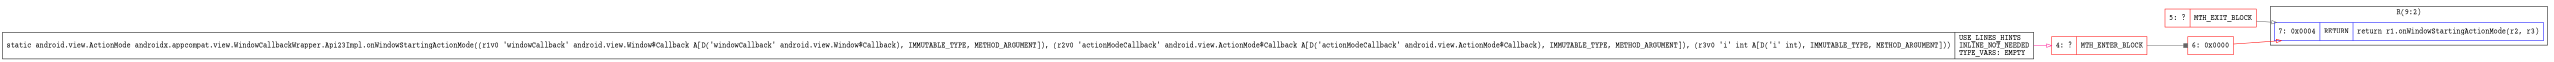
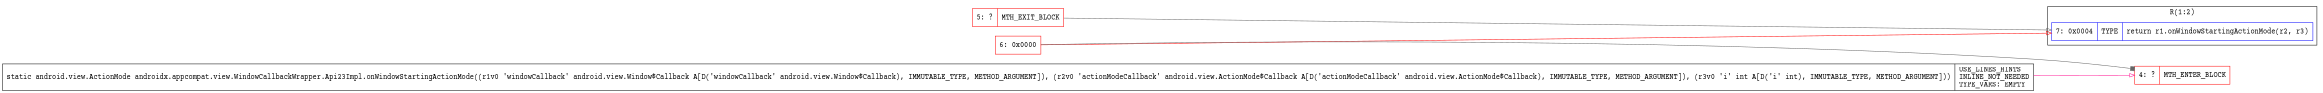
(2409, 12) -> (2182, 12)
(2336, 31) -> (2110, 31)
(2165, 46) -> (1586, 44)
